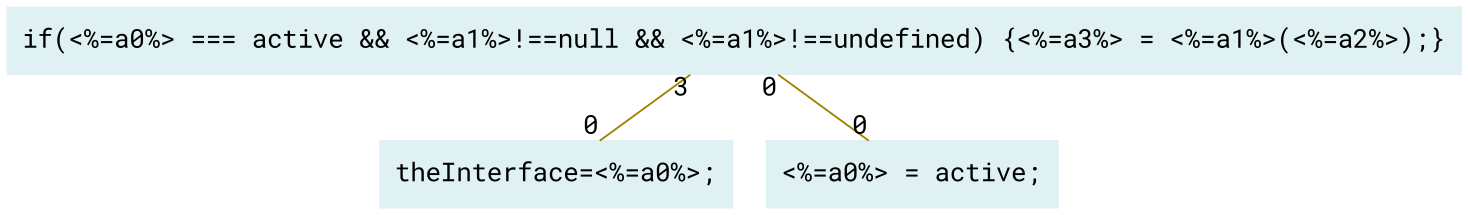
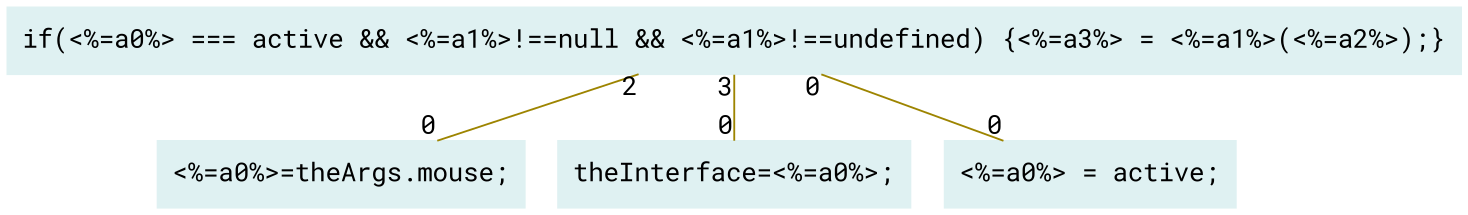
none -> (341, 174)
